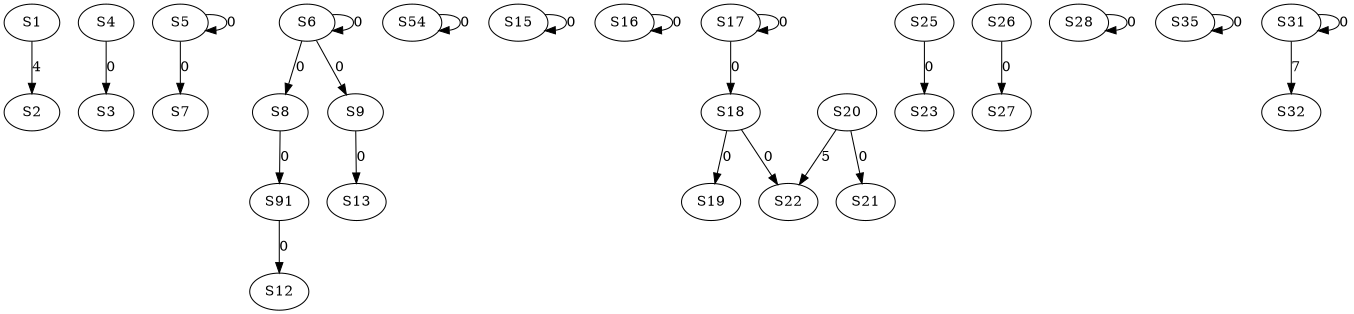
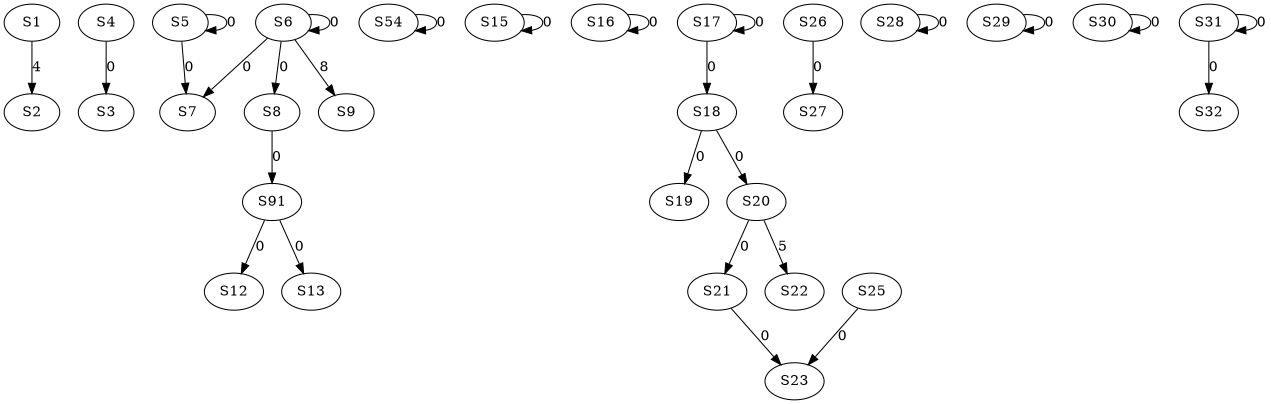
none -> (997, 23)
(1185, 23) -> (1103, 23)
none -> (240, 64)
(340, 68) -> (325, 68)
(1296, 68) -> (1214, 68)
(356, 152) -> (290, 242)
(757, 153) -> (729, 153)
none -> (752, 333)
